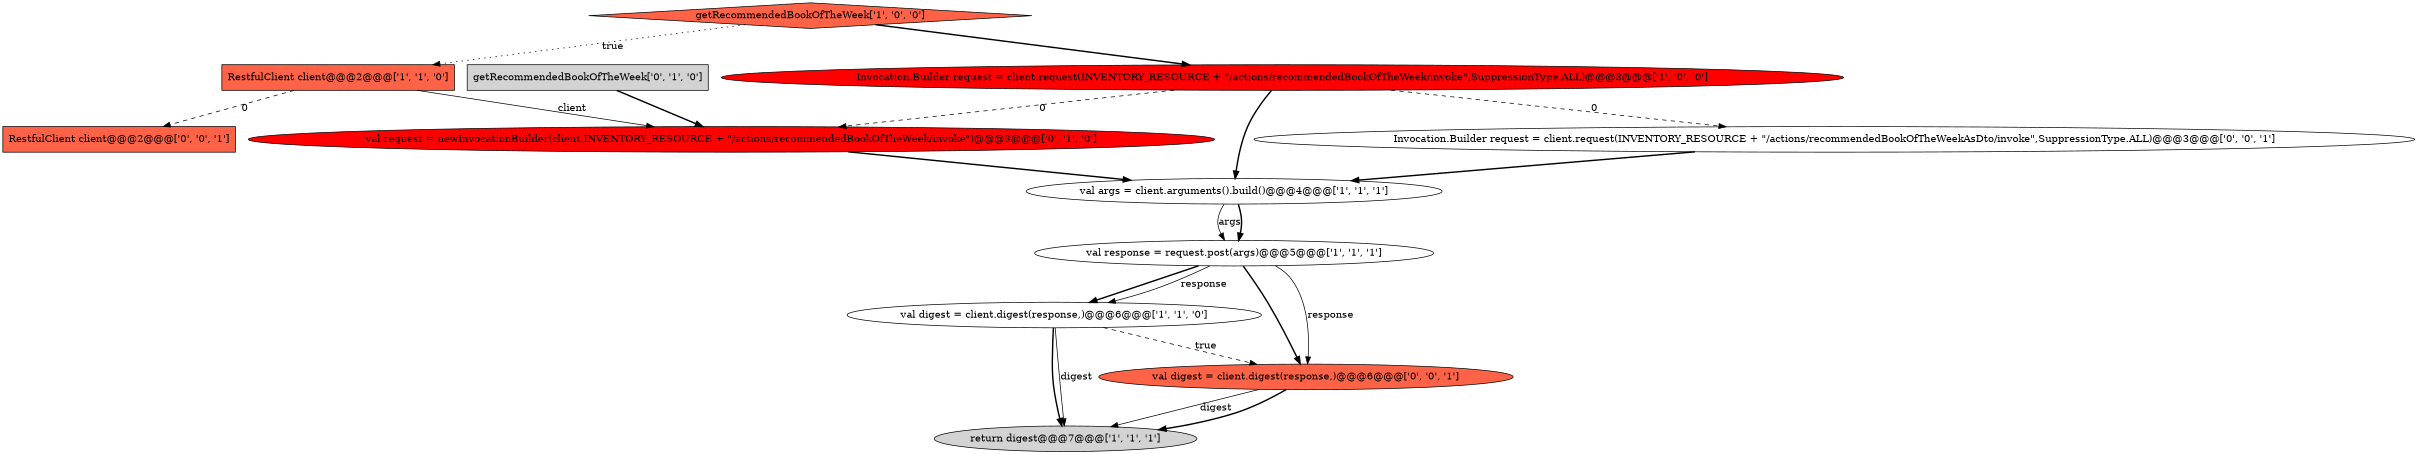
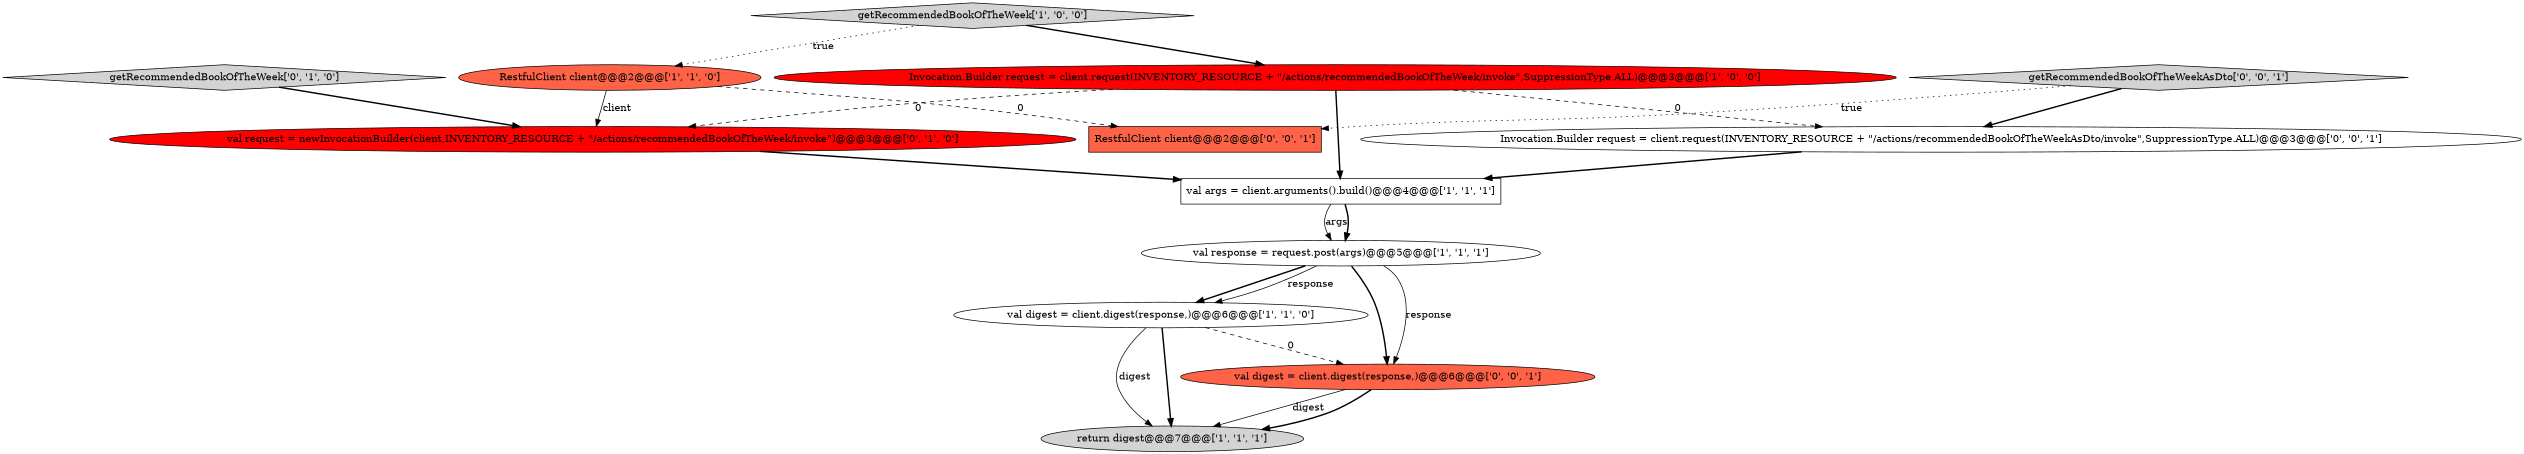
(810, 16) -> (973, 16)
(338, 78) -> (610, 78)
(588, 78) -> (224, 78)
none -> (2159, 78)
(1234, 191) -> (1341, 191)
(1206, 346) -> (1291, 346)
